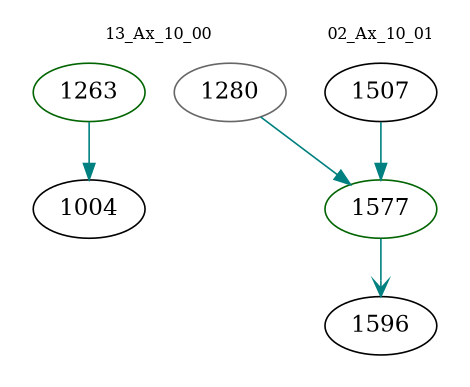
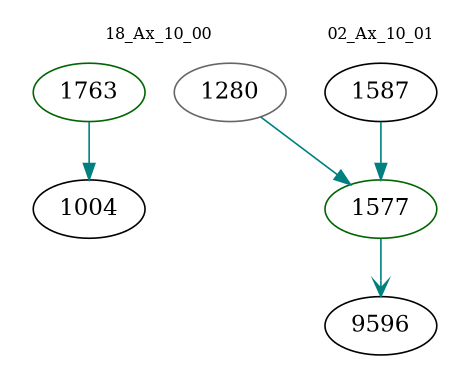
(159, 35) -> (159, 35)
(89, 92) -> (89, 92)
(381, 92) -> (381, 92)
(381, 326) -> (381, 326)
